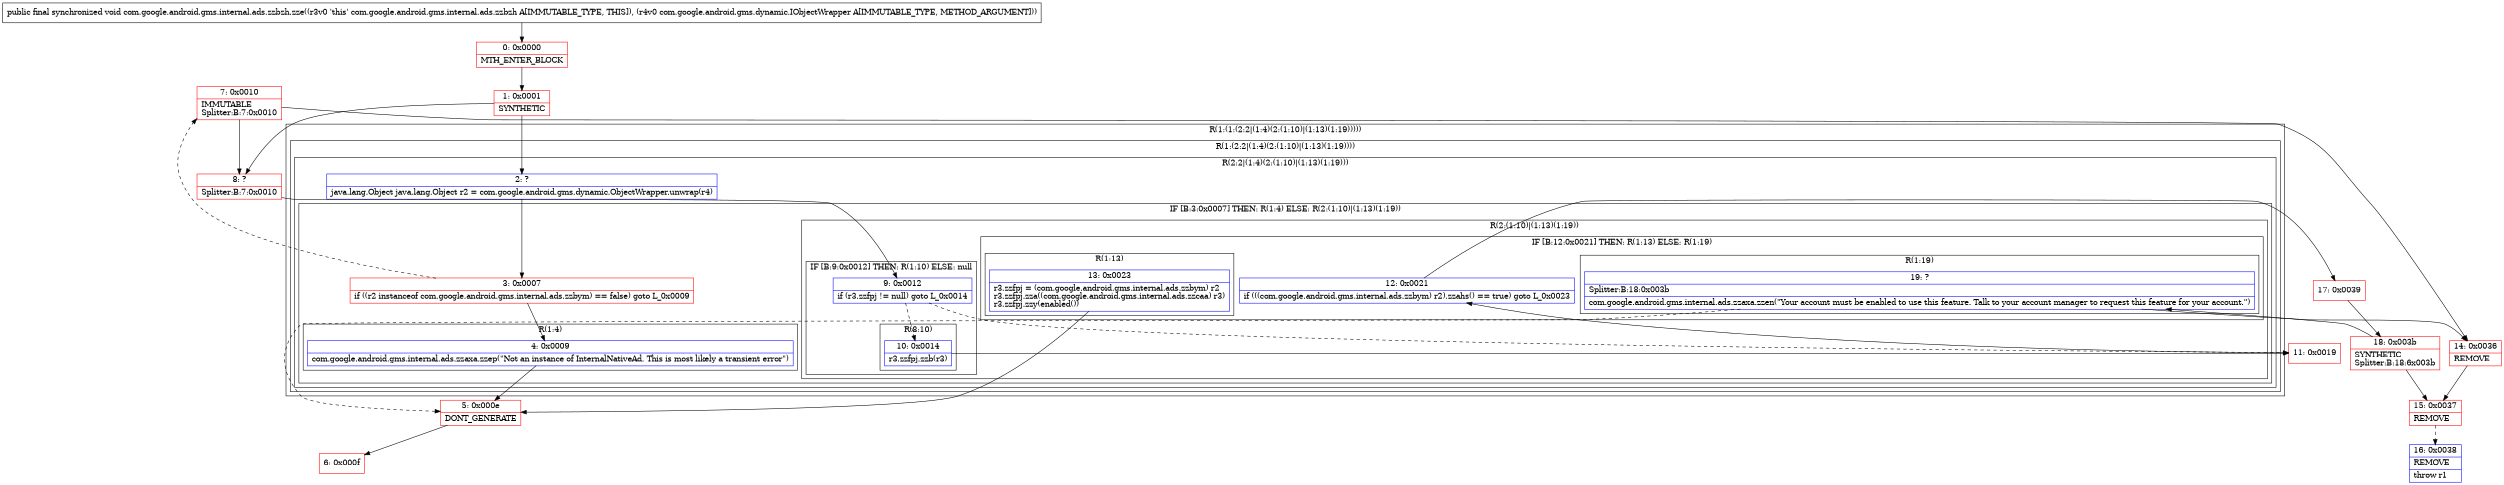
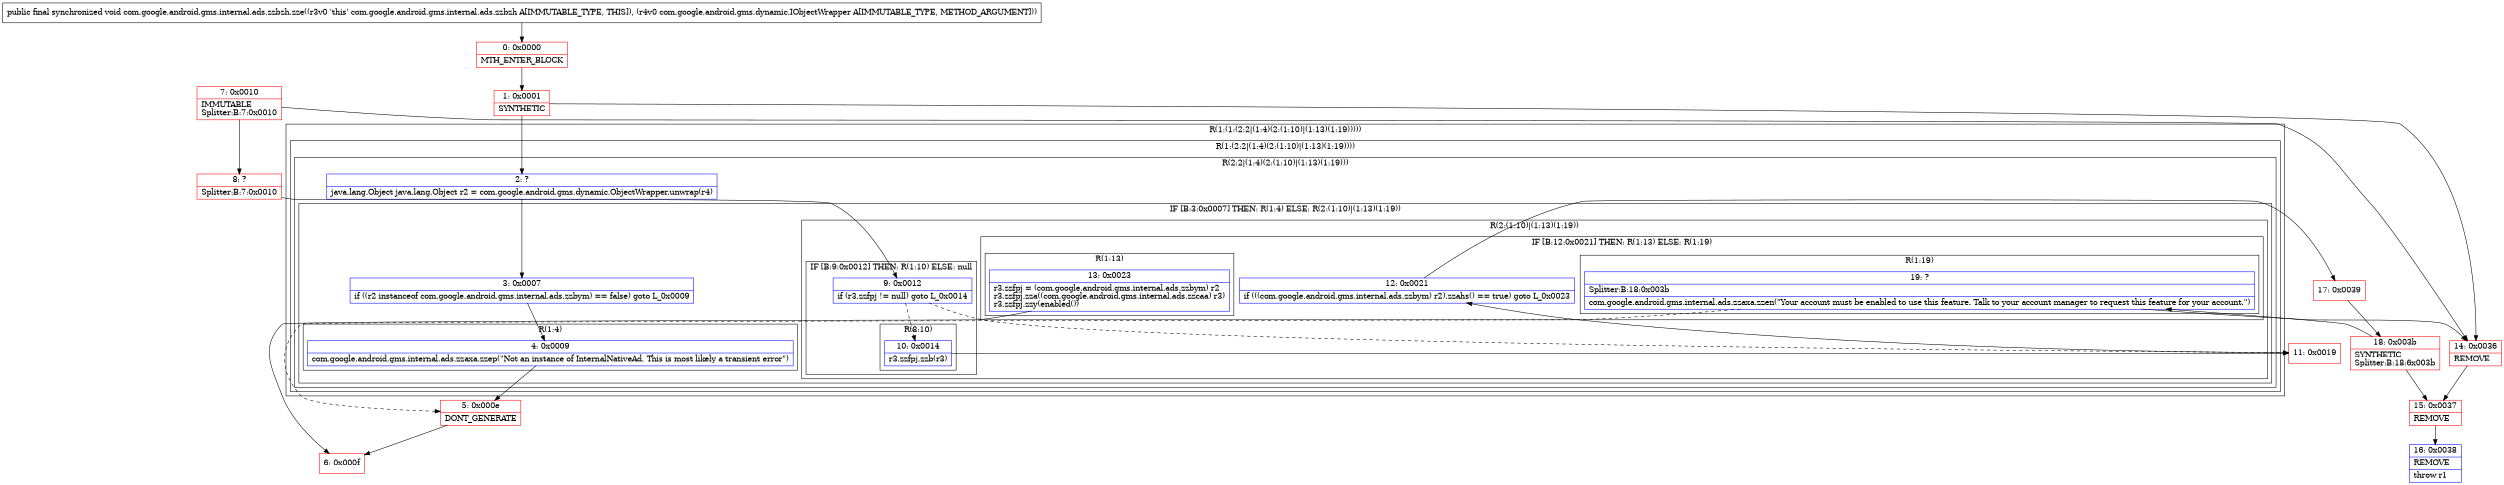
(361, 110) -> (1591, 109)
(269, 241) -> none
(522, 291) -> (522, 291)
(821, 407) -> (584, 321)
(2435, 432) -> (2435, 432)
